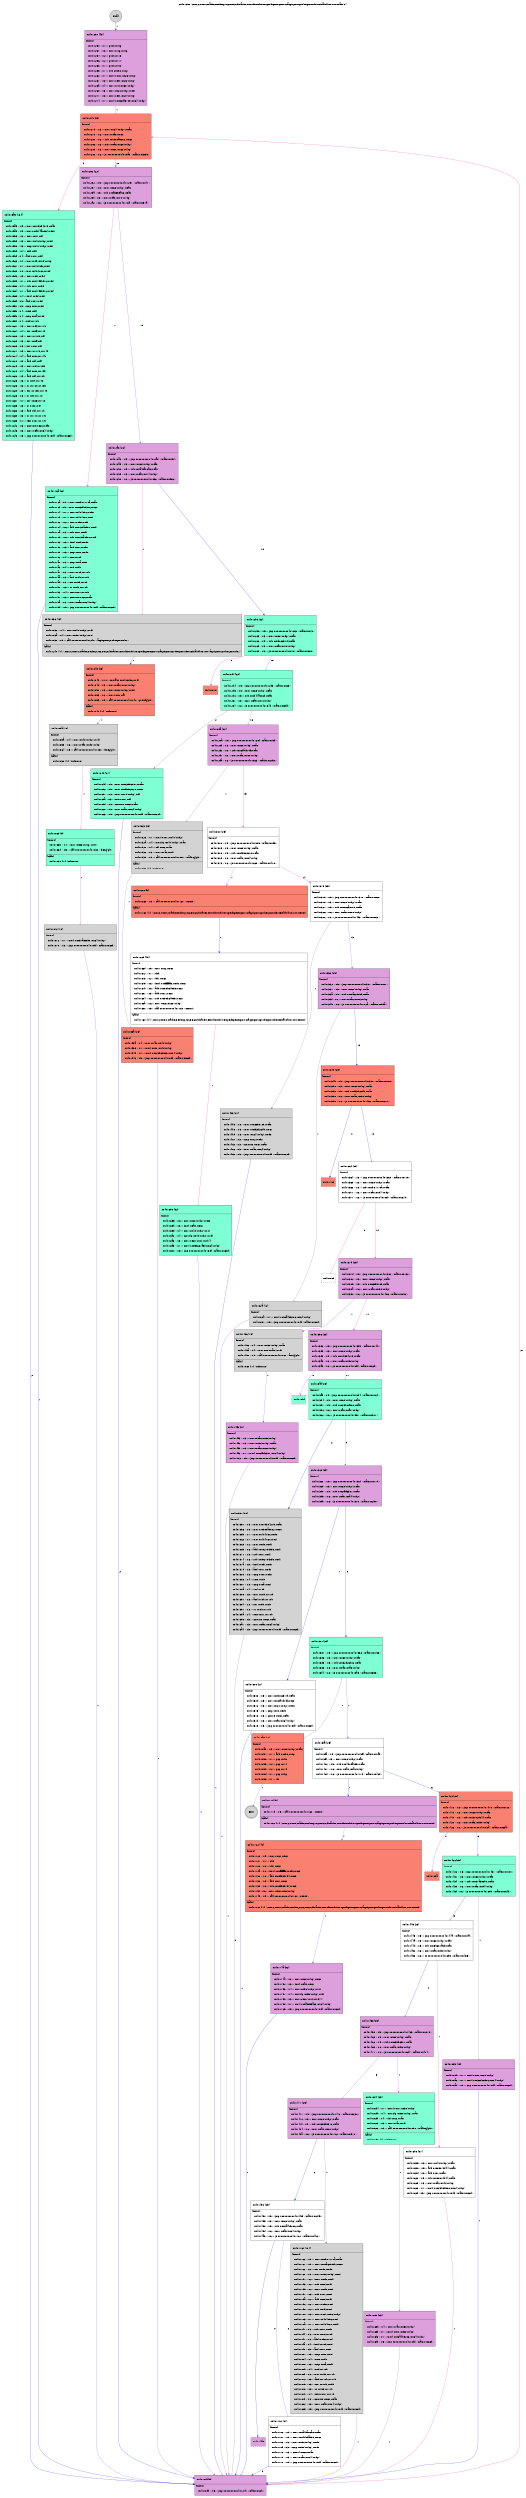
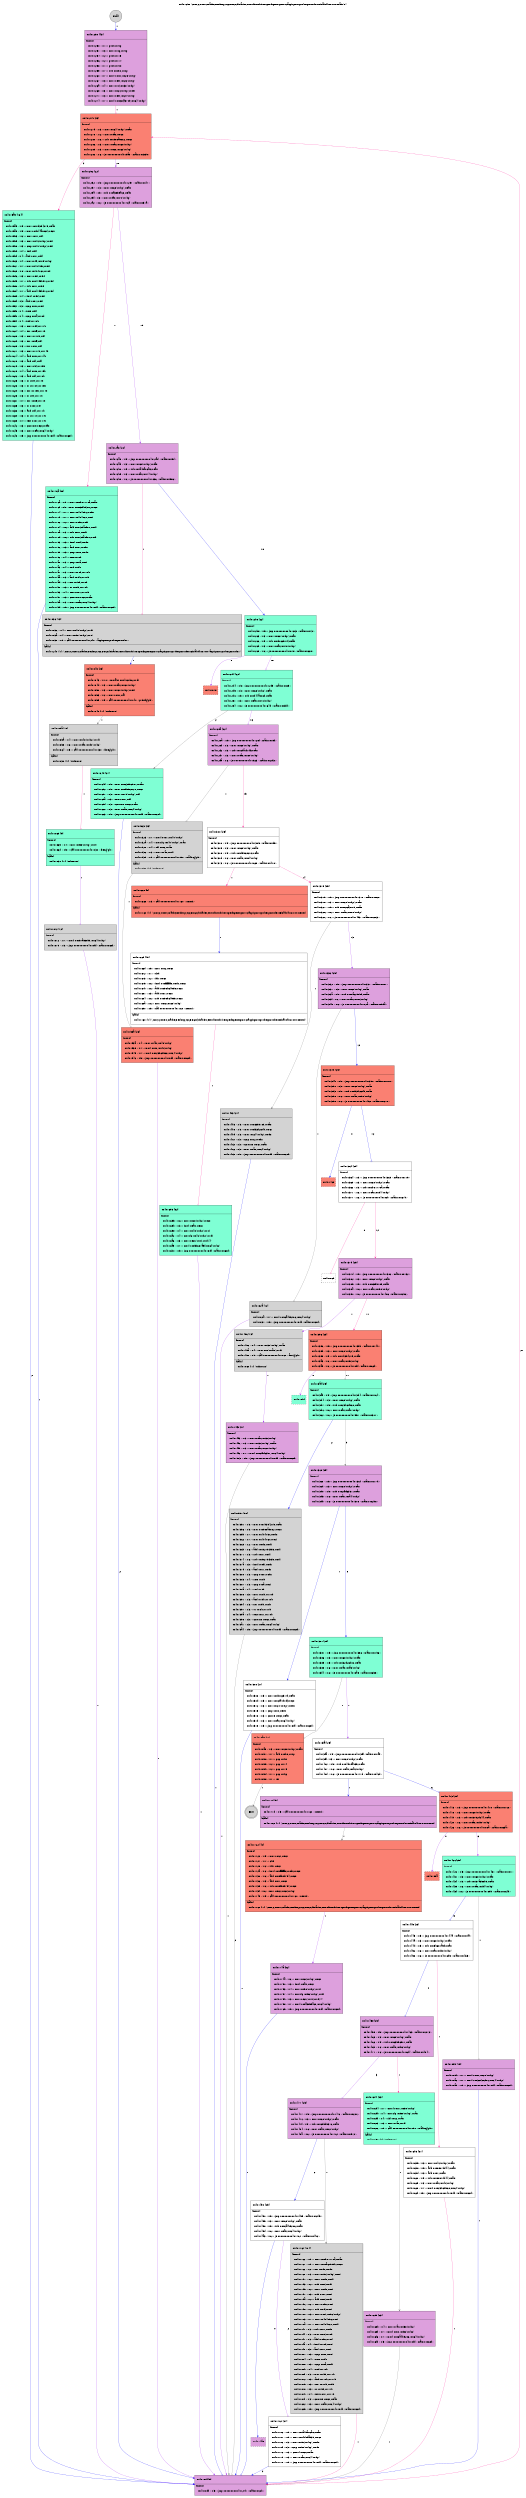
(345, 1351) -> (345, 1351)
